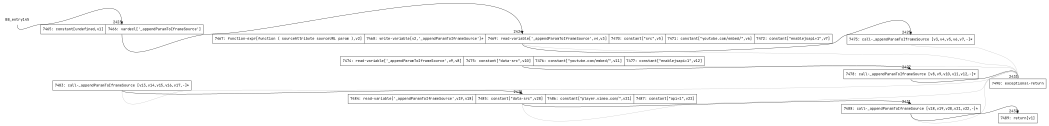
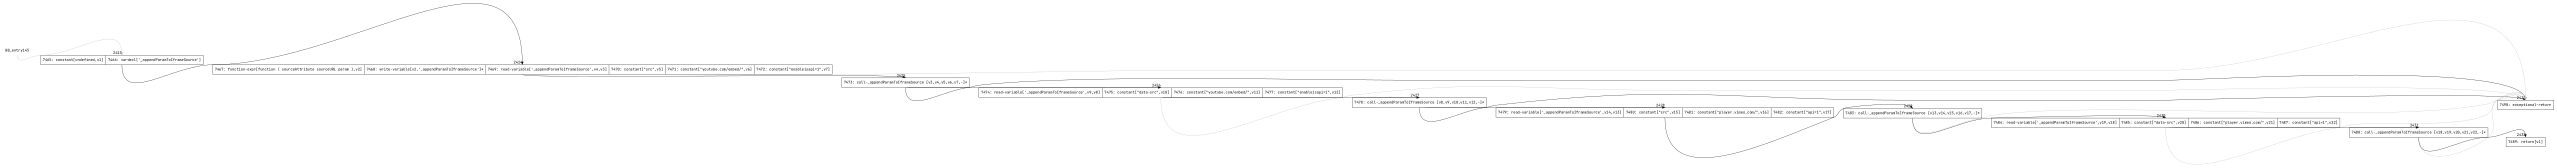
(72, 18) -> (72, 49)
(970, 48) -> (1712, 80)
none -> (1032, 88)
none -> (1665, 113)
